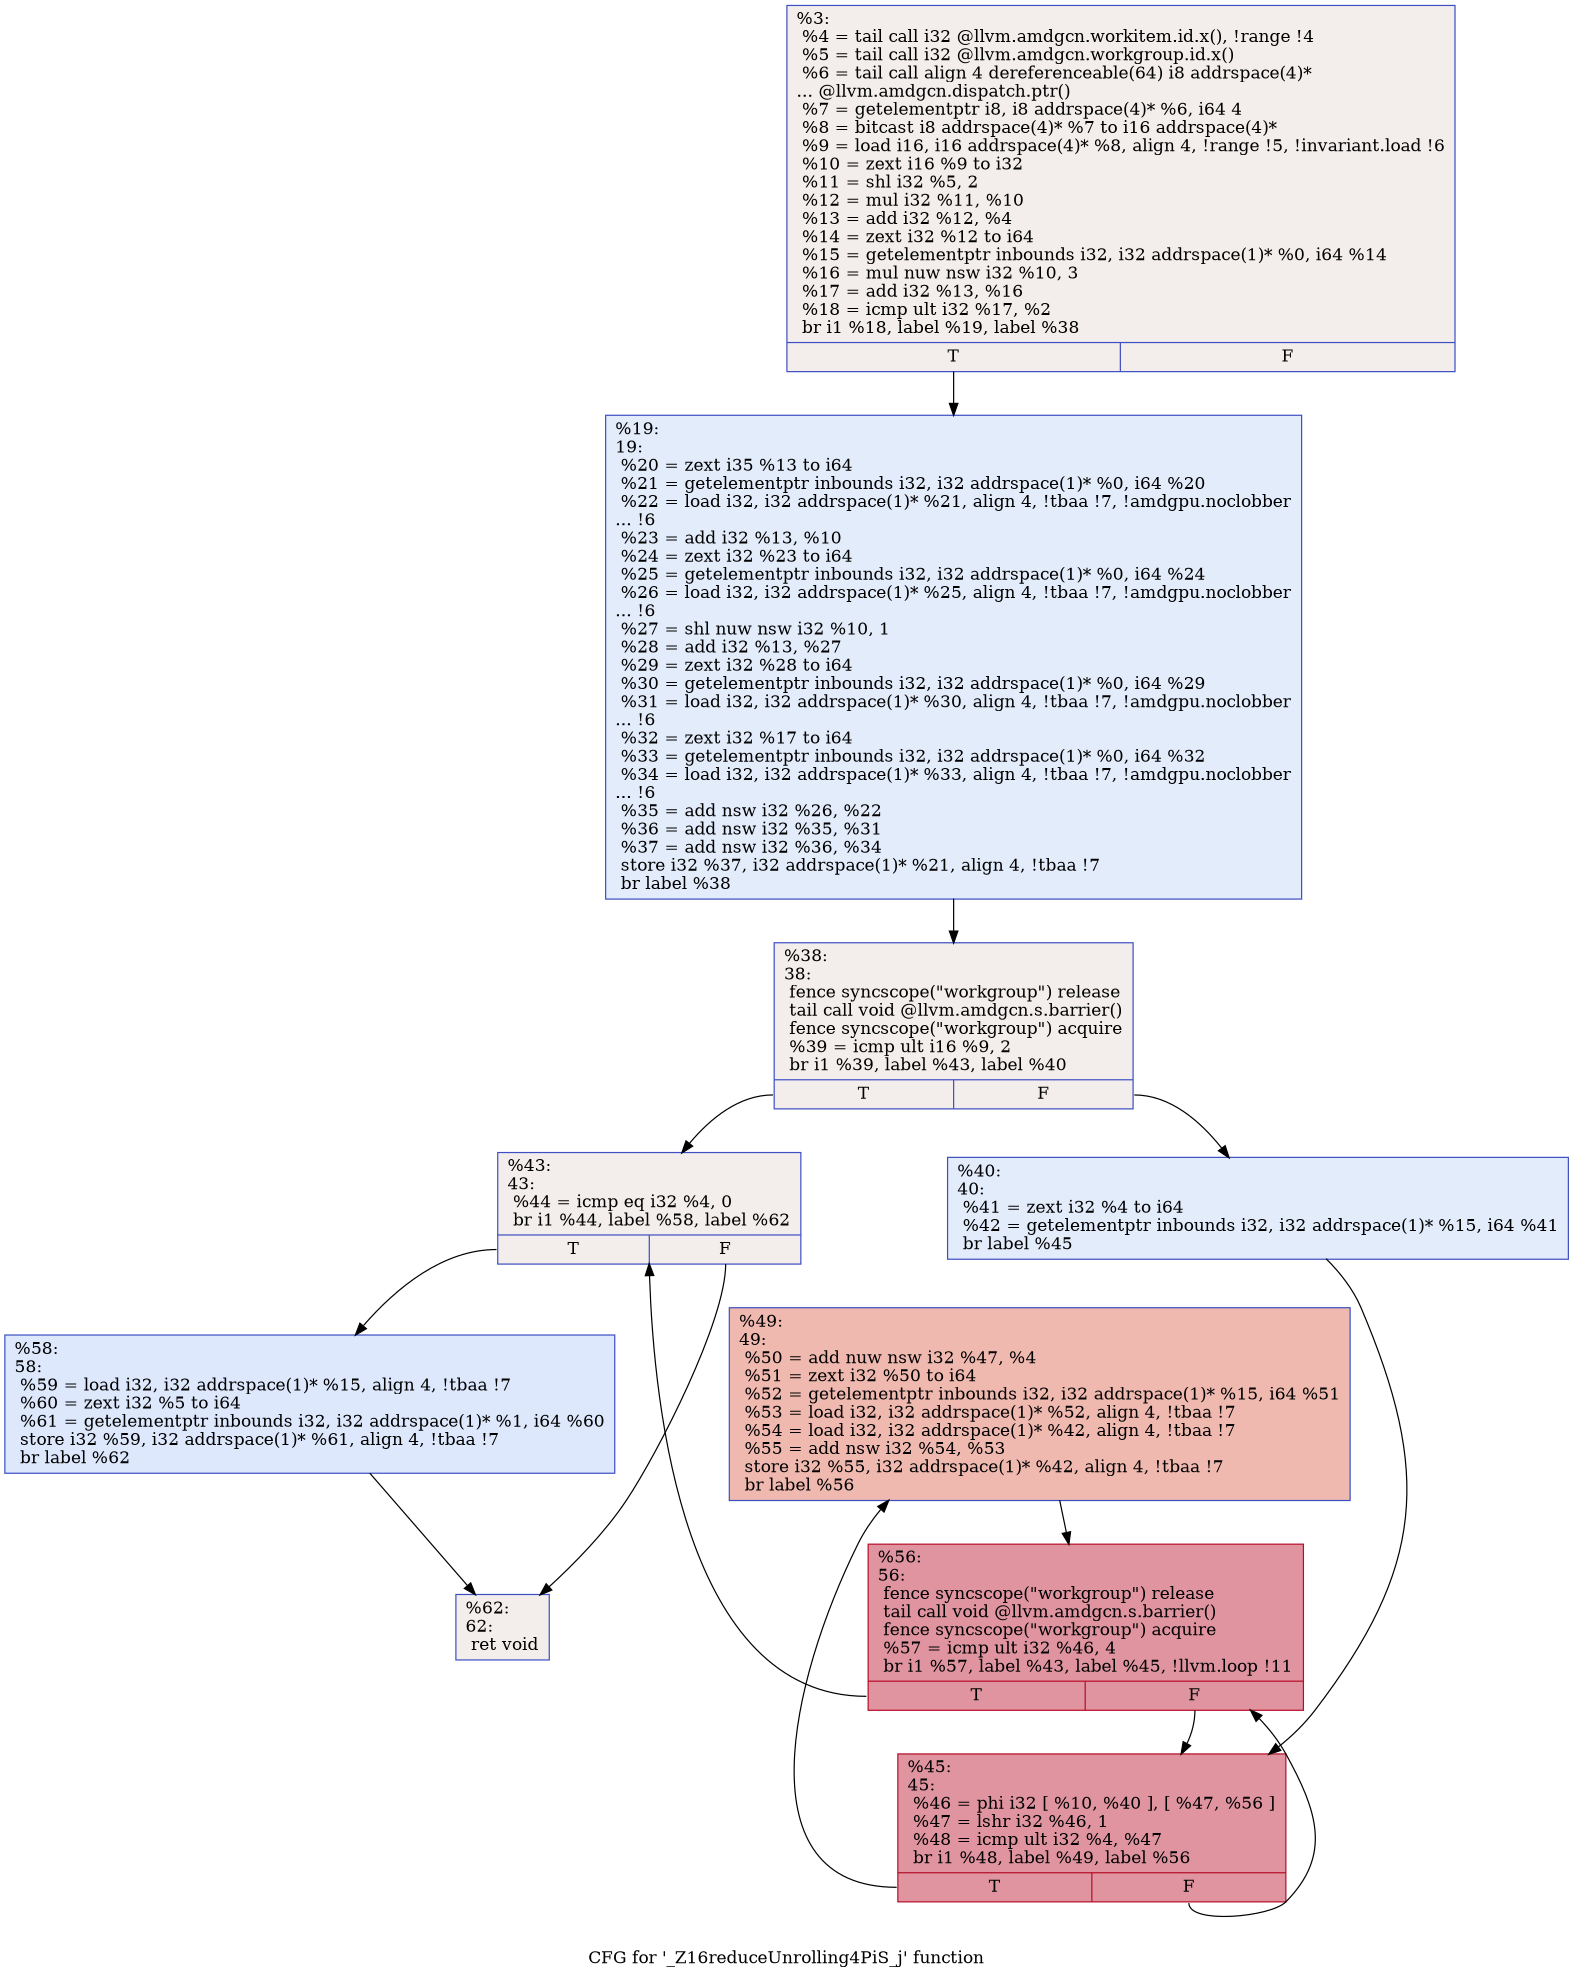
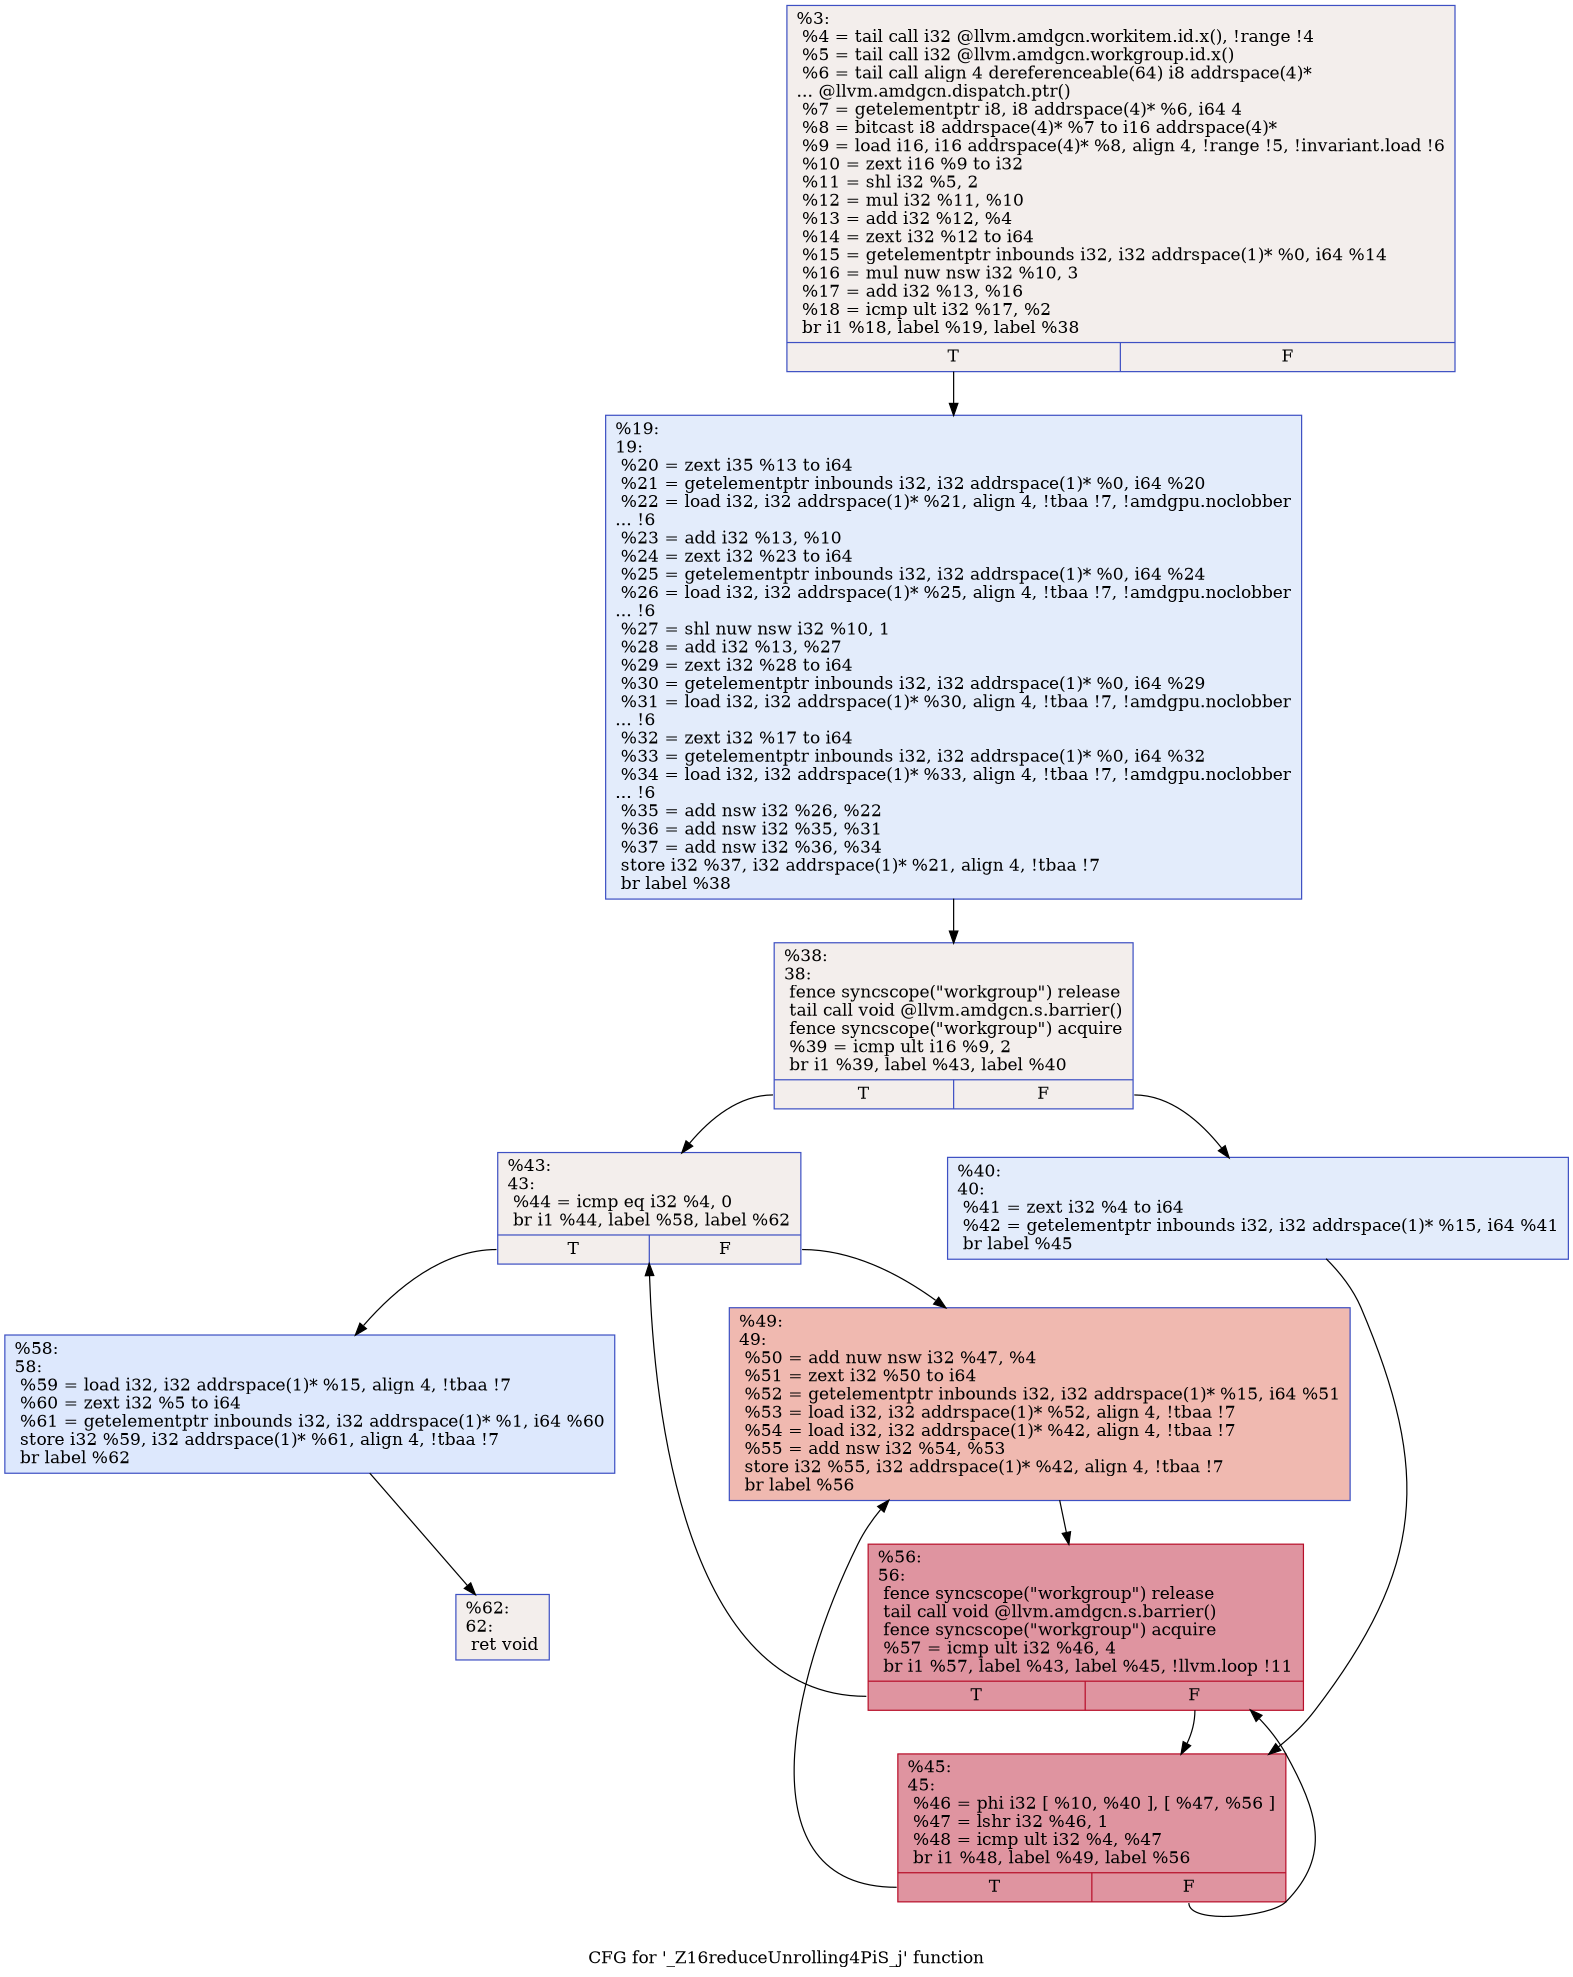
(657, 1447) -> (873, 1265)
